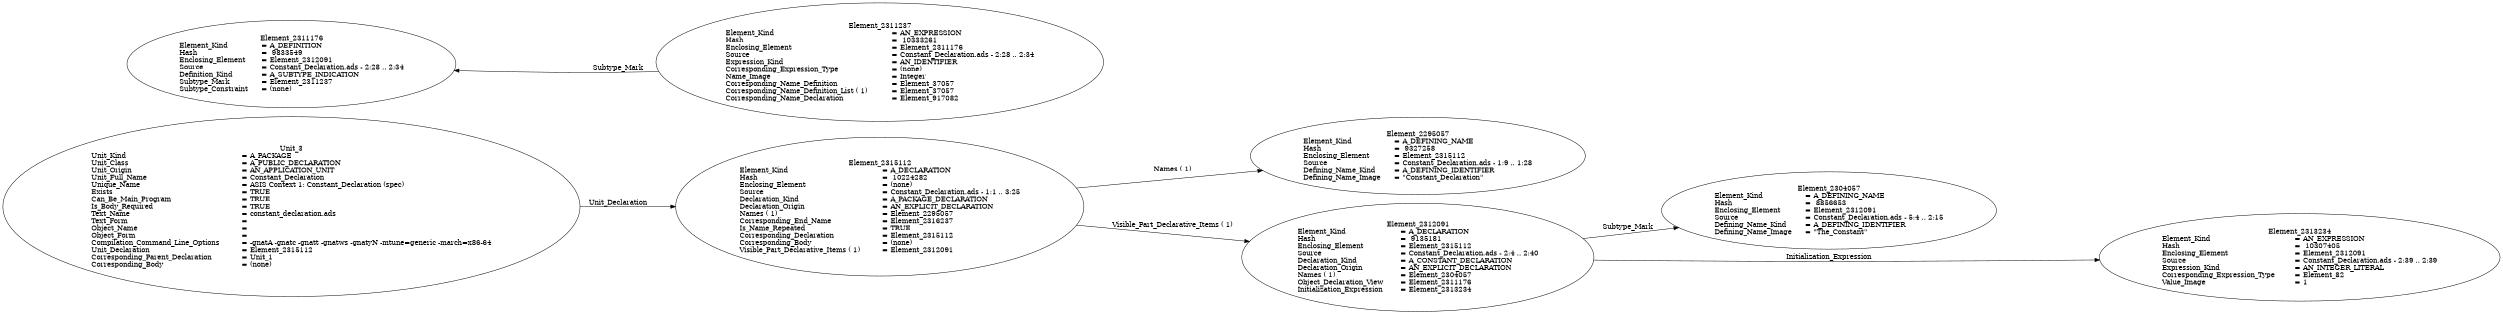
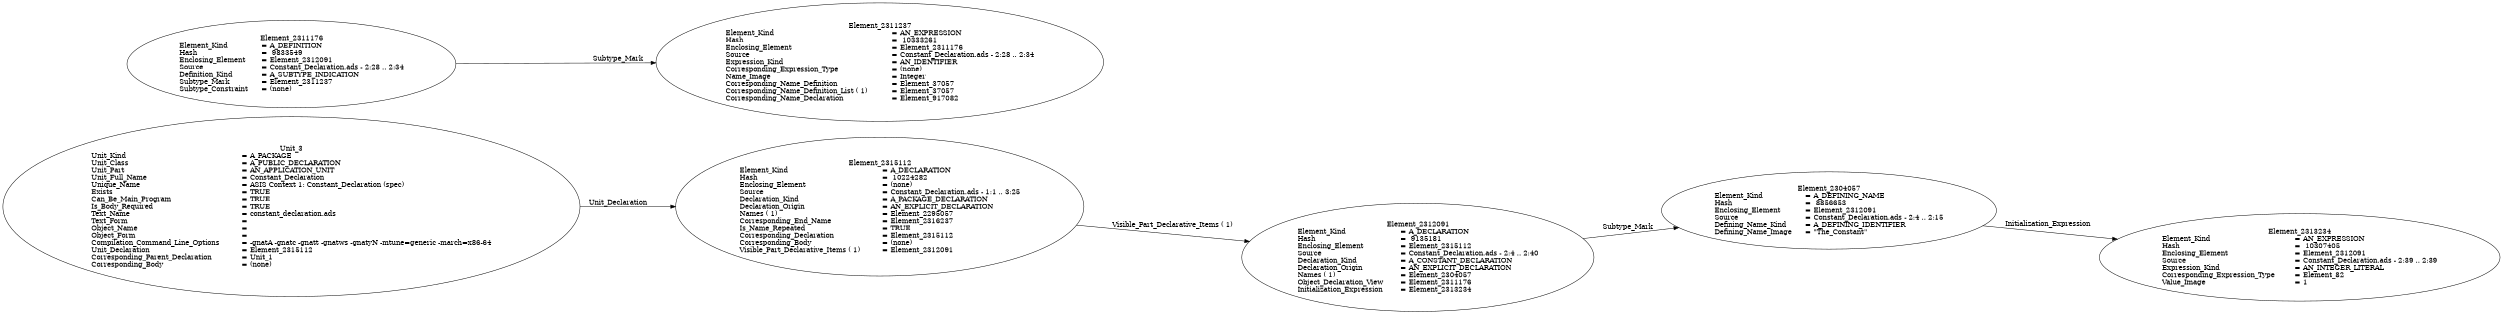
(559, 72) -> (553, 63)
(1418, 156) -> none
(115, 170) -> (111, 170)
(1879, 218) -> (1879, 218)
(1844, 261) -> (2048, 232)
